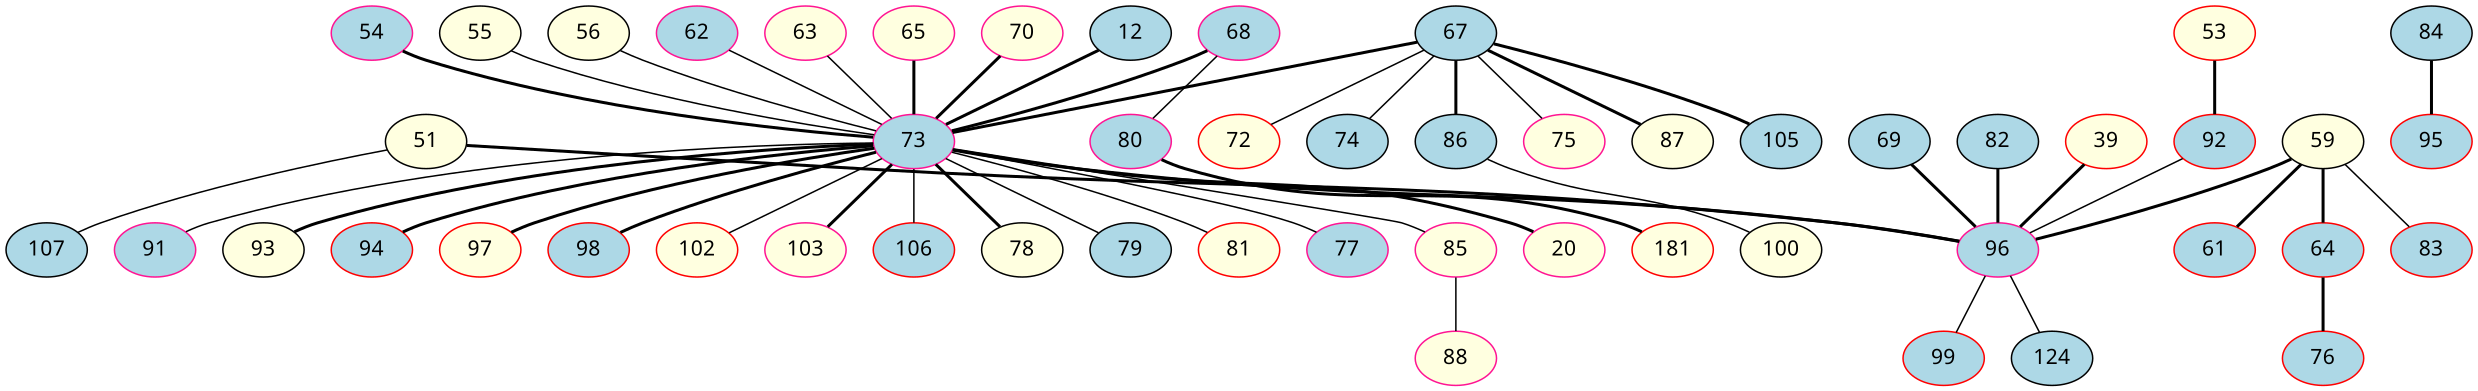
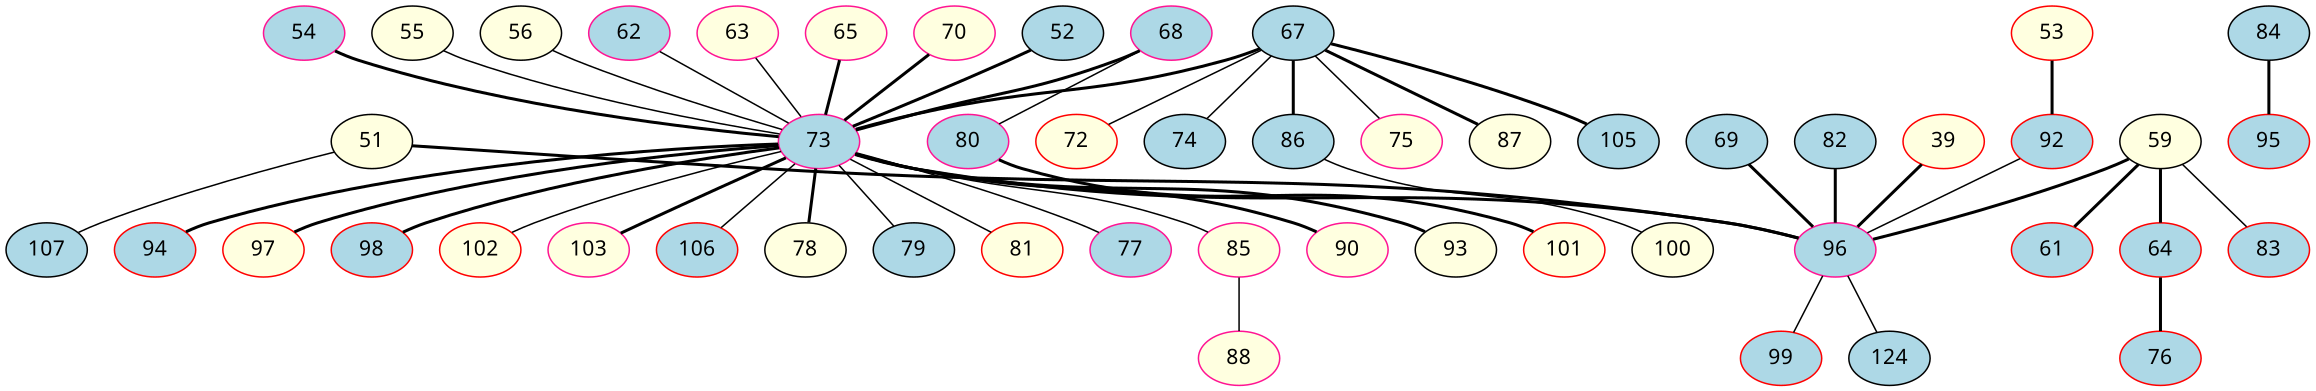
(1131, 33) -> (1063, 33)
(155, 250) -> none
(1564, 250) -> (1347, 250)
(1673, 250) -> (1564, 250)
